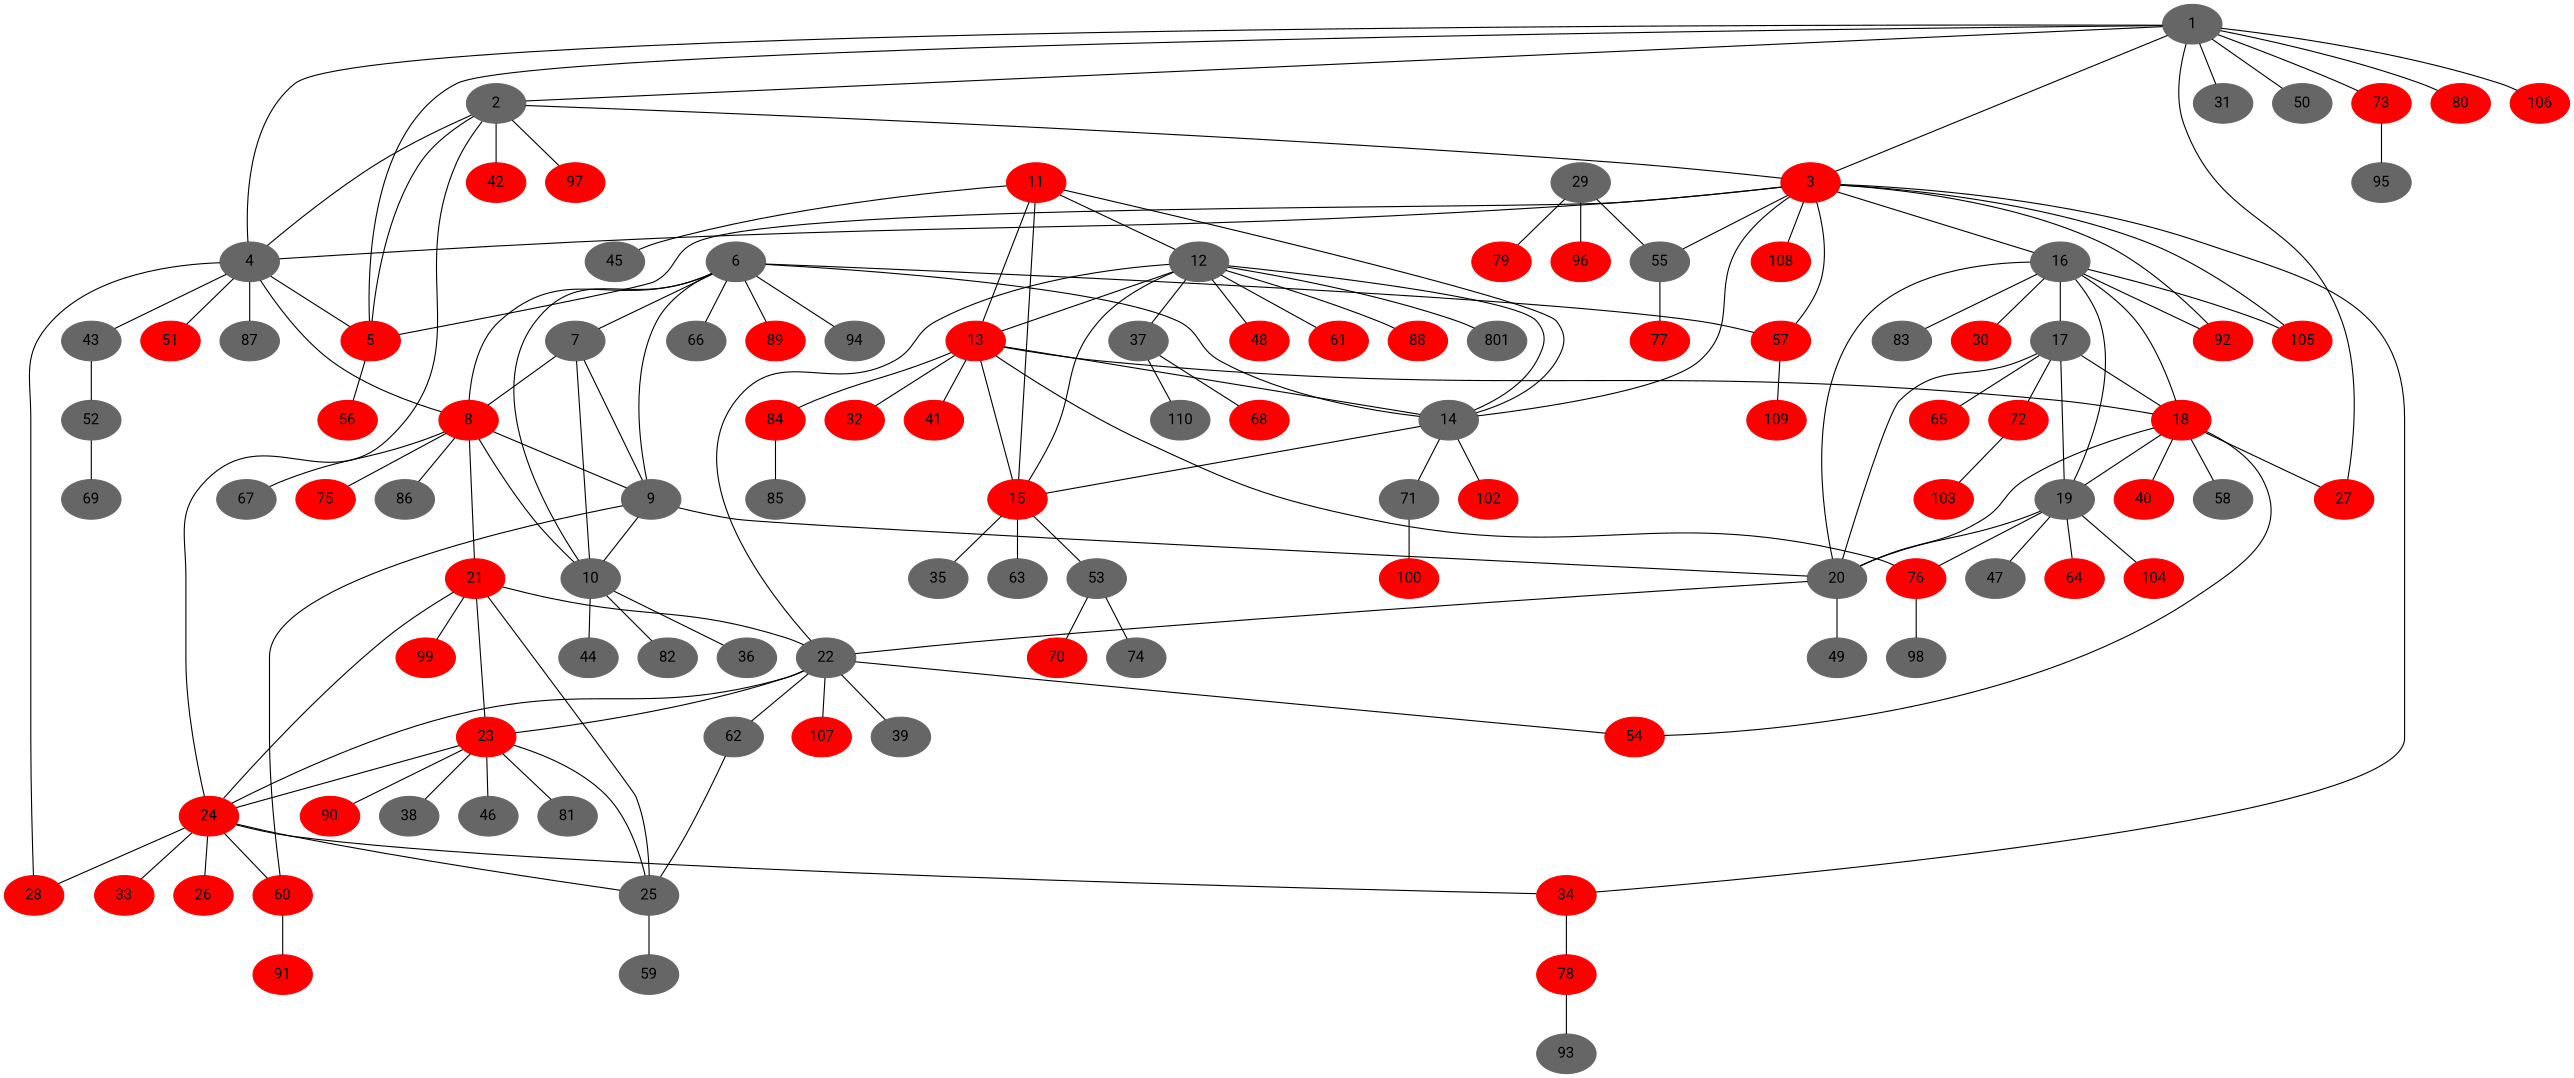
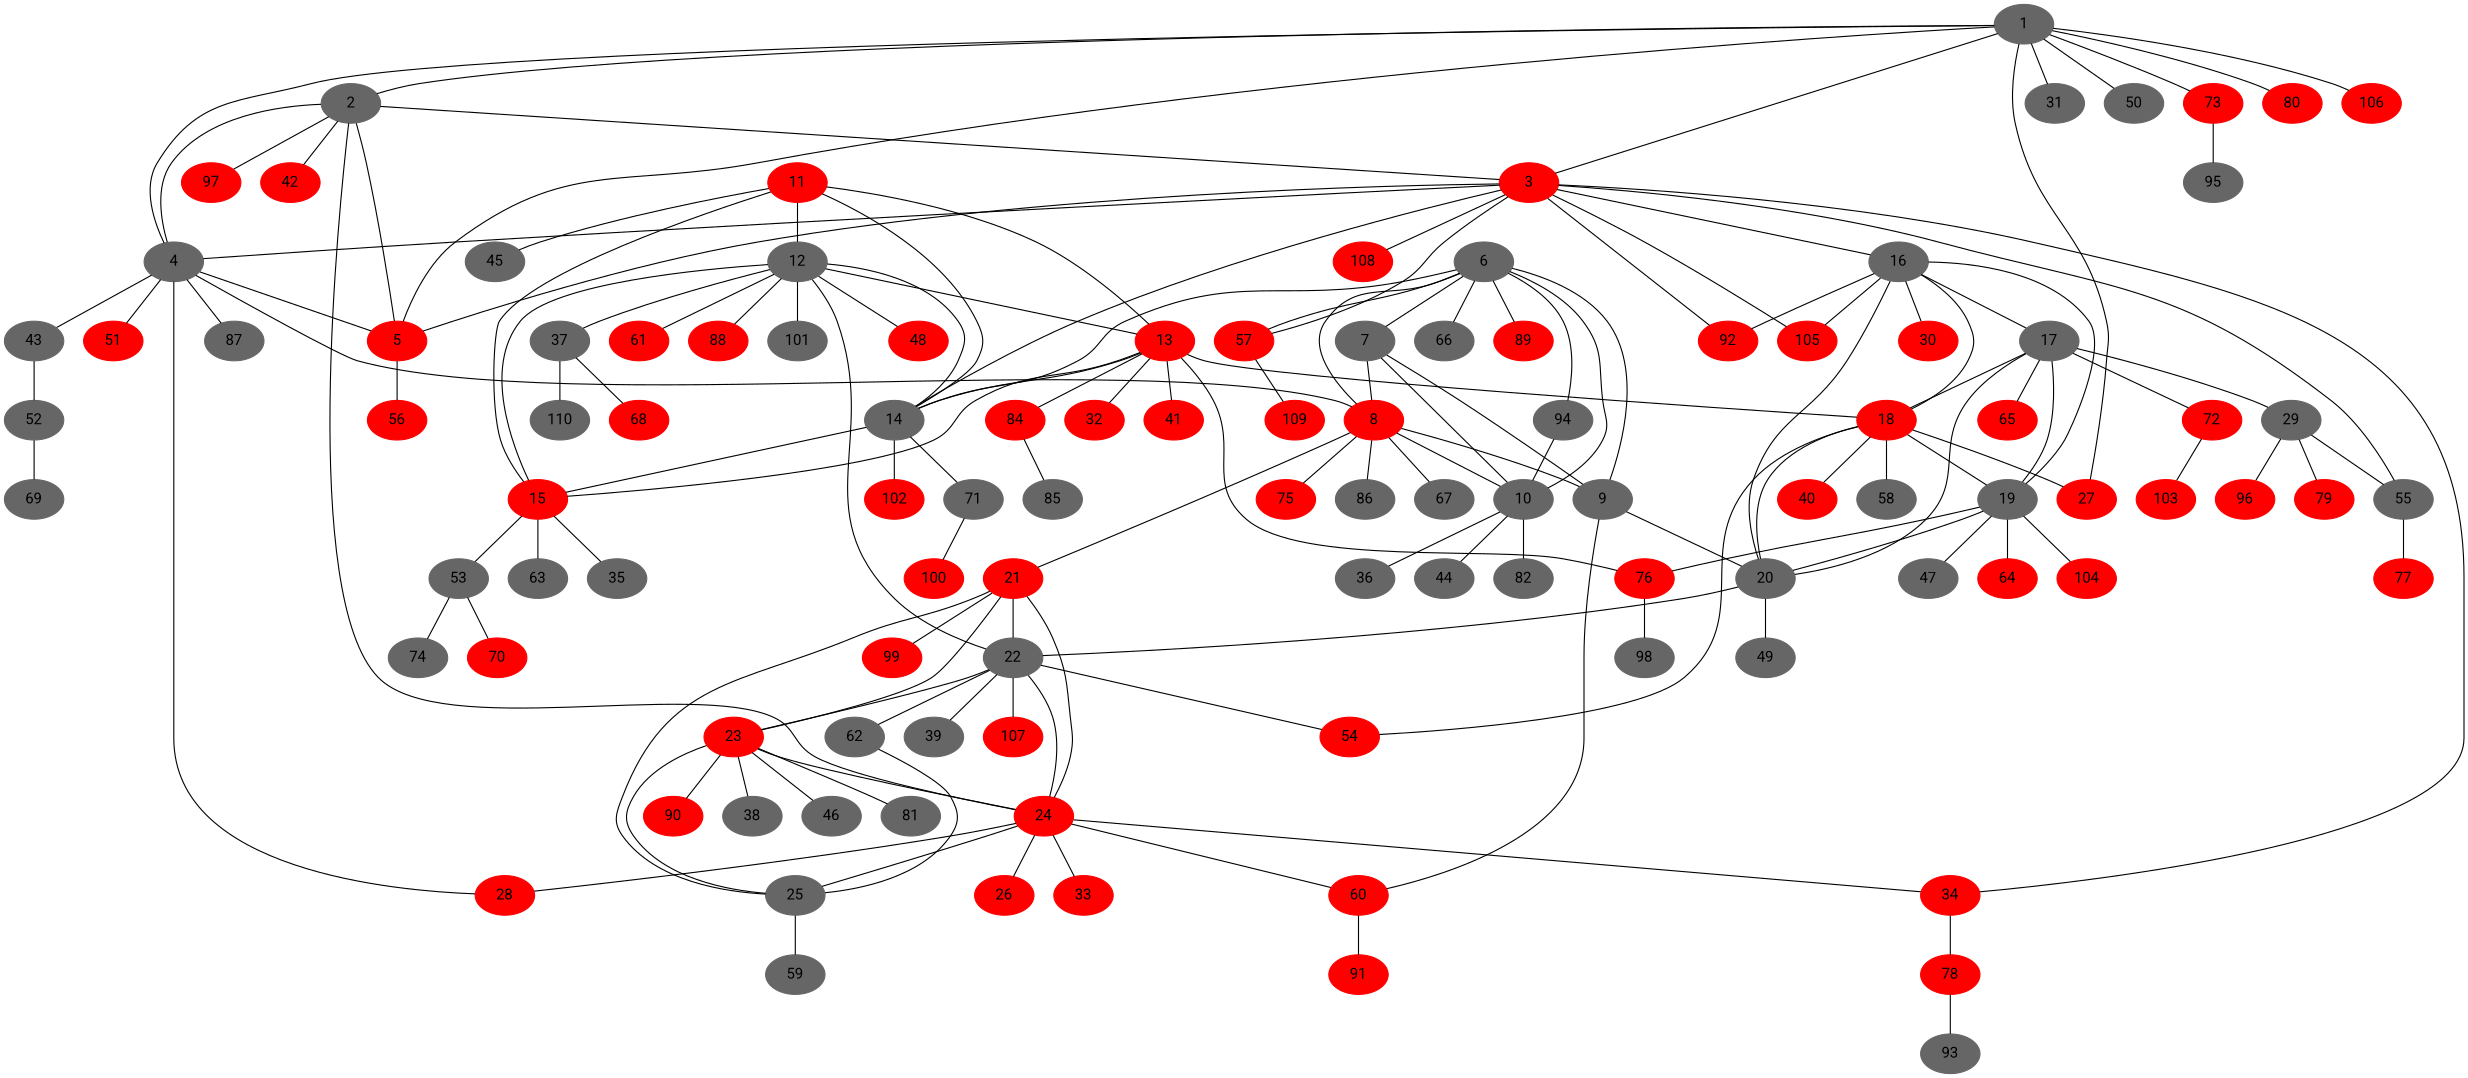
(1497, 341) -> (798, 341)
(1902, 341) -> none
none -> (2174, 375)
(621, 539) -> (1541, 464)
